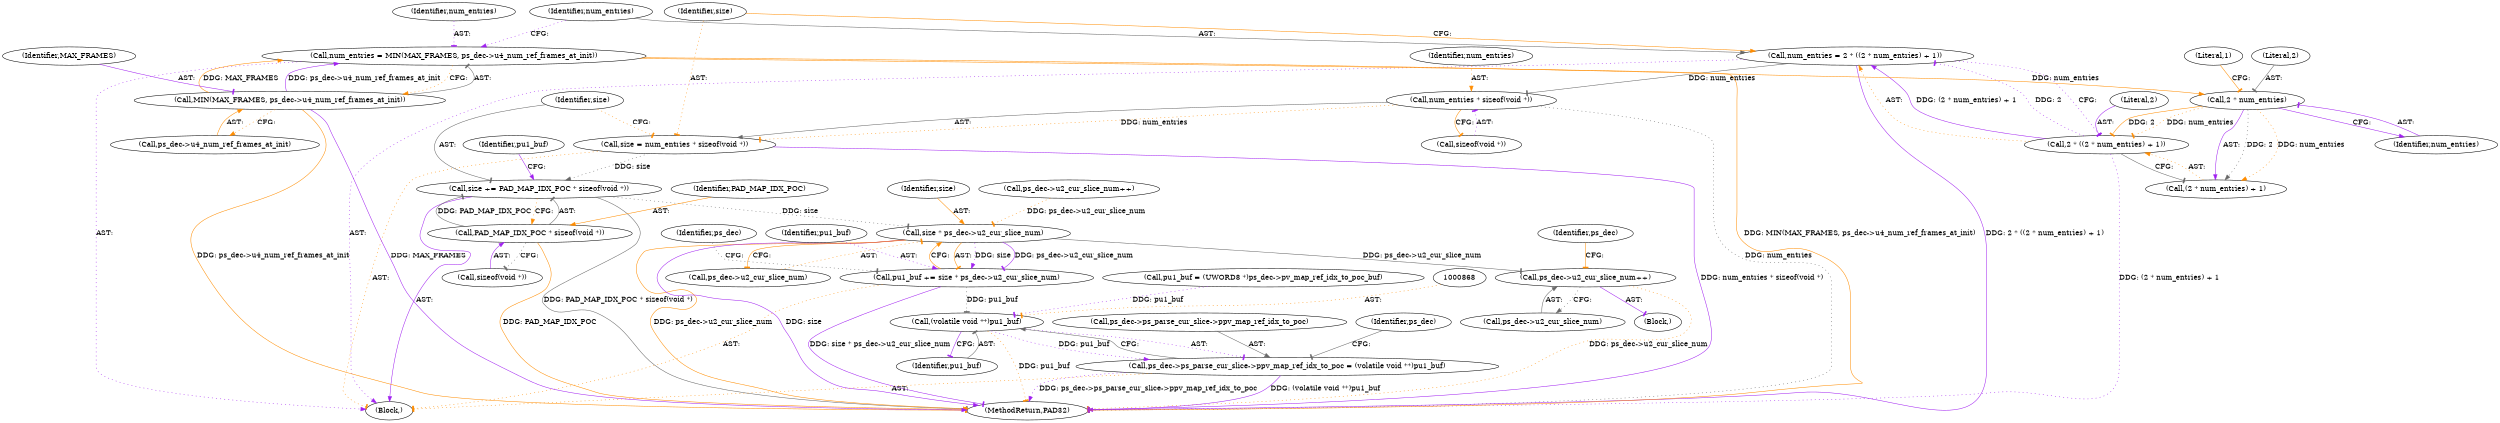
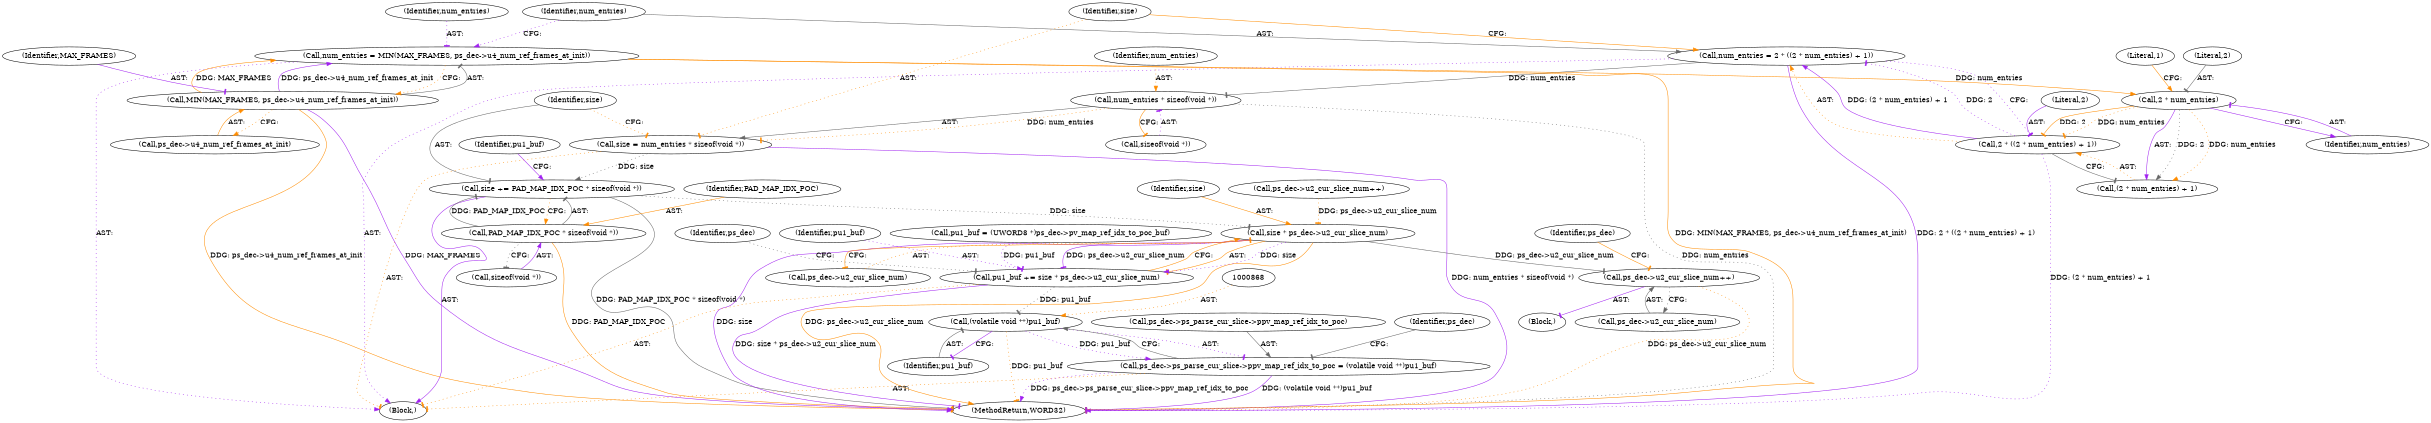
(2230, 77) -> (2160, 76)
(1112, 300) -> (1002, 258)
(1232, 305) -> (1151, 308)
(1027, 411) -> (1019, 411)
